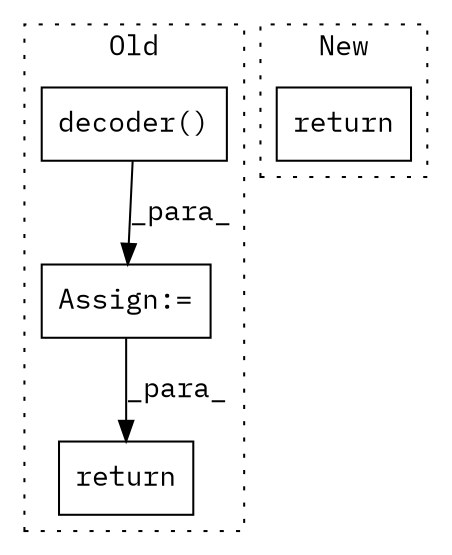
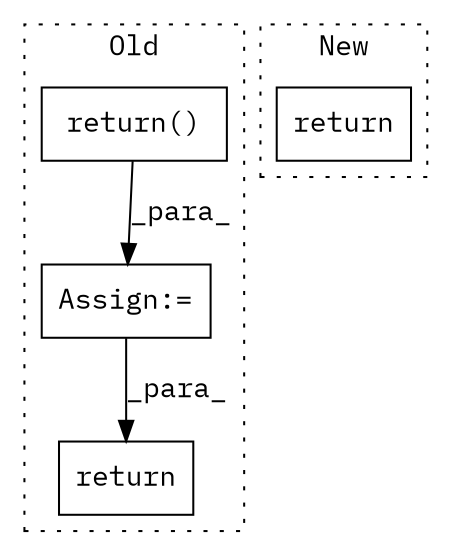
(134, 124) -> (134, 124)
